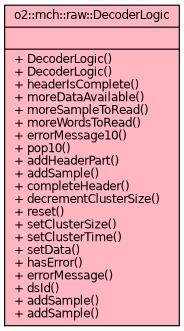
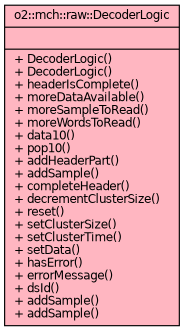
(71, 136) -> (45, 136)
